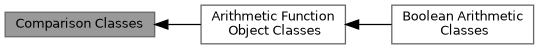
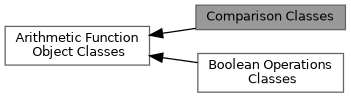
(185, 24) -> (179, 31)
(463, 24) -> (271, 73)
